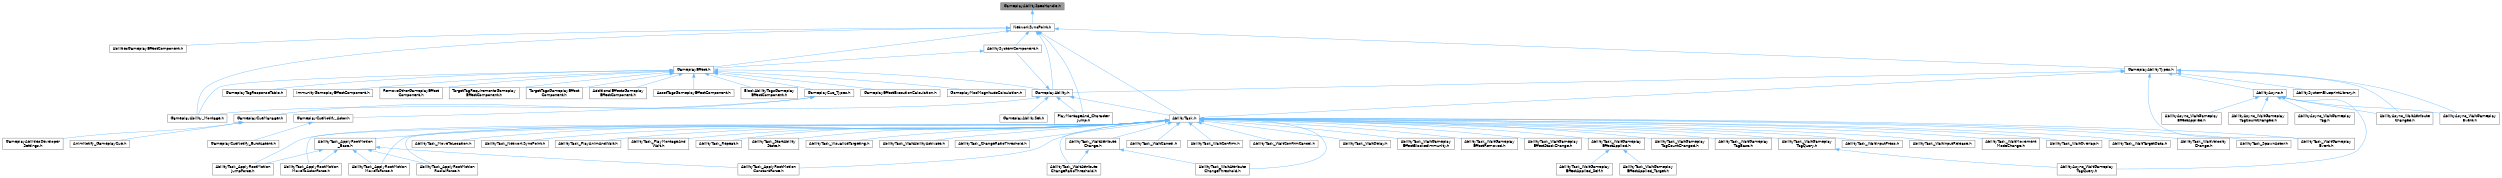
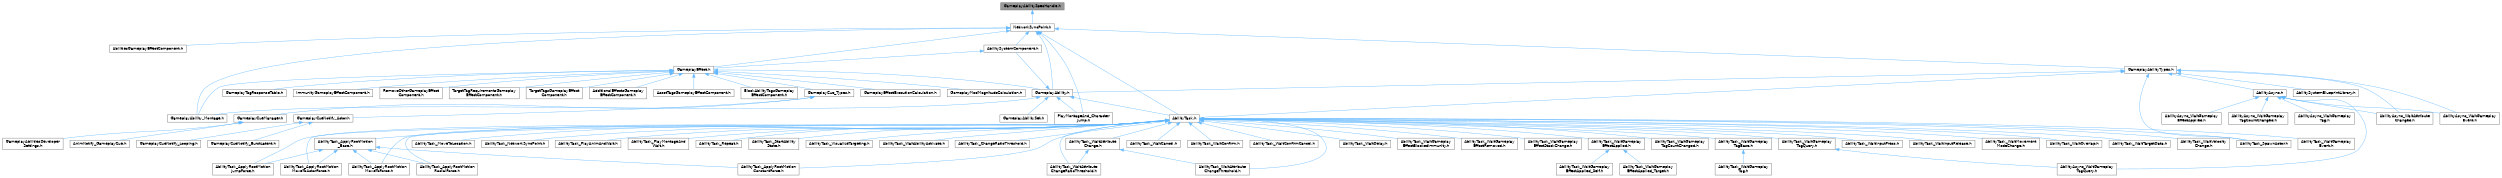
(2161, 126) -> (2148, 126)
none -> (169, 144)
none -> (1743, 169)
